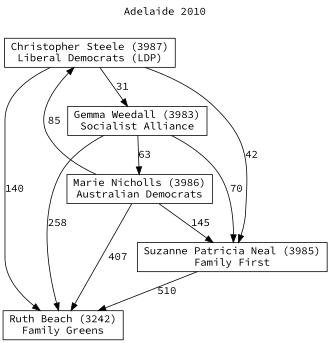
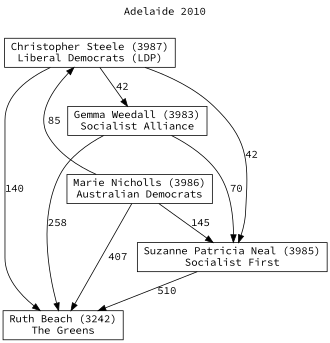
(122, 87) -> (122, 87)
(138, 151) -> none
(232, 257) -> (232, 257)
(63, 325) -> (63, 325)
